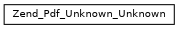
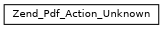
(89, 15) -> (81, 15)
